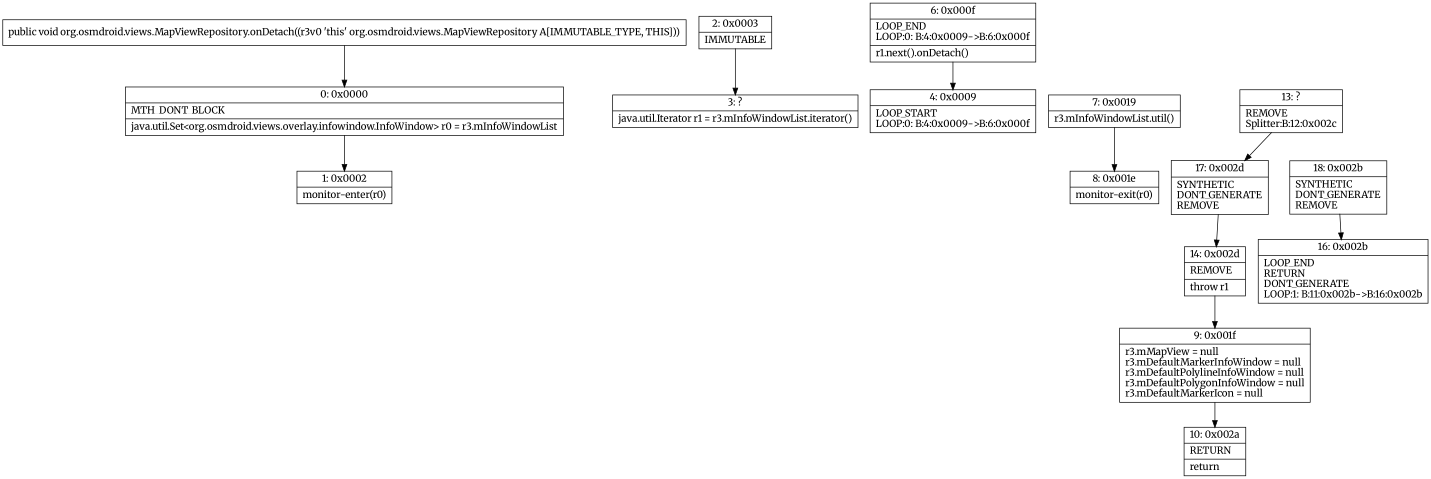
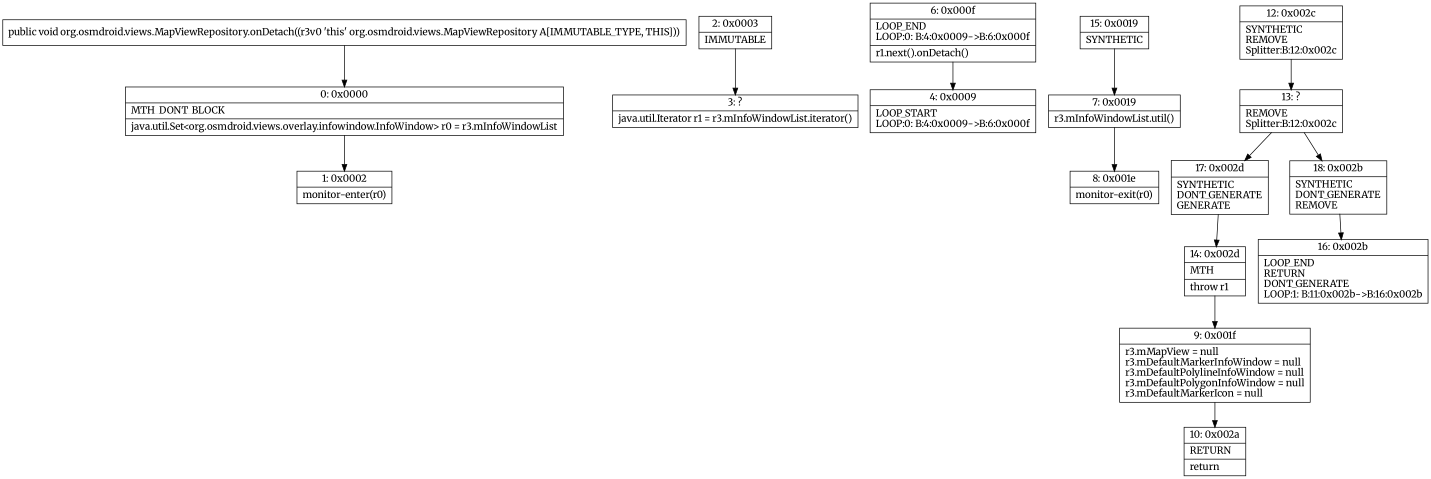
none -> (1114, 33)
none -> (1291, 33)
none -> (1311, 144)
(1198, 206) -> (1204, 206)
(1211, 271) -> (1202, 271)
